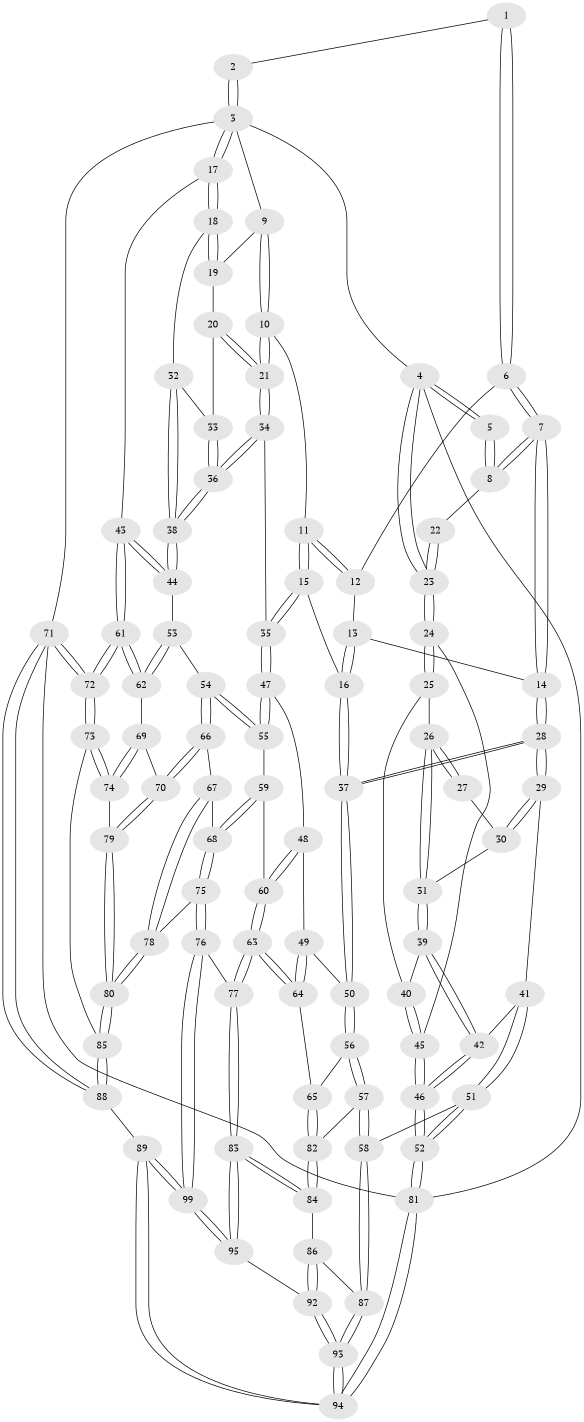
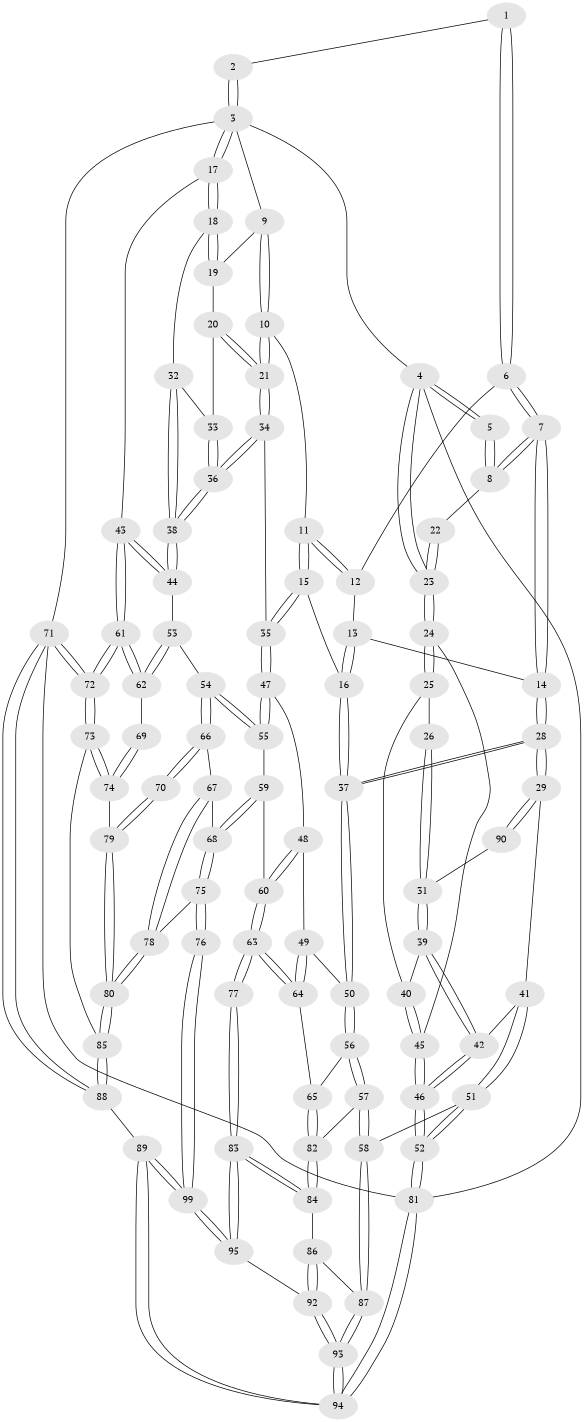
(151, 762) -> none
(463, 788) -> none
(501, 840) -> (501, 840)
(217, 969) -> none
